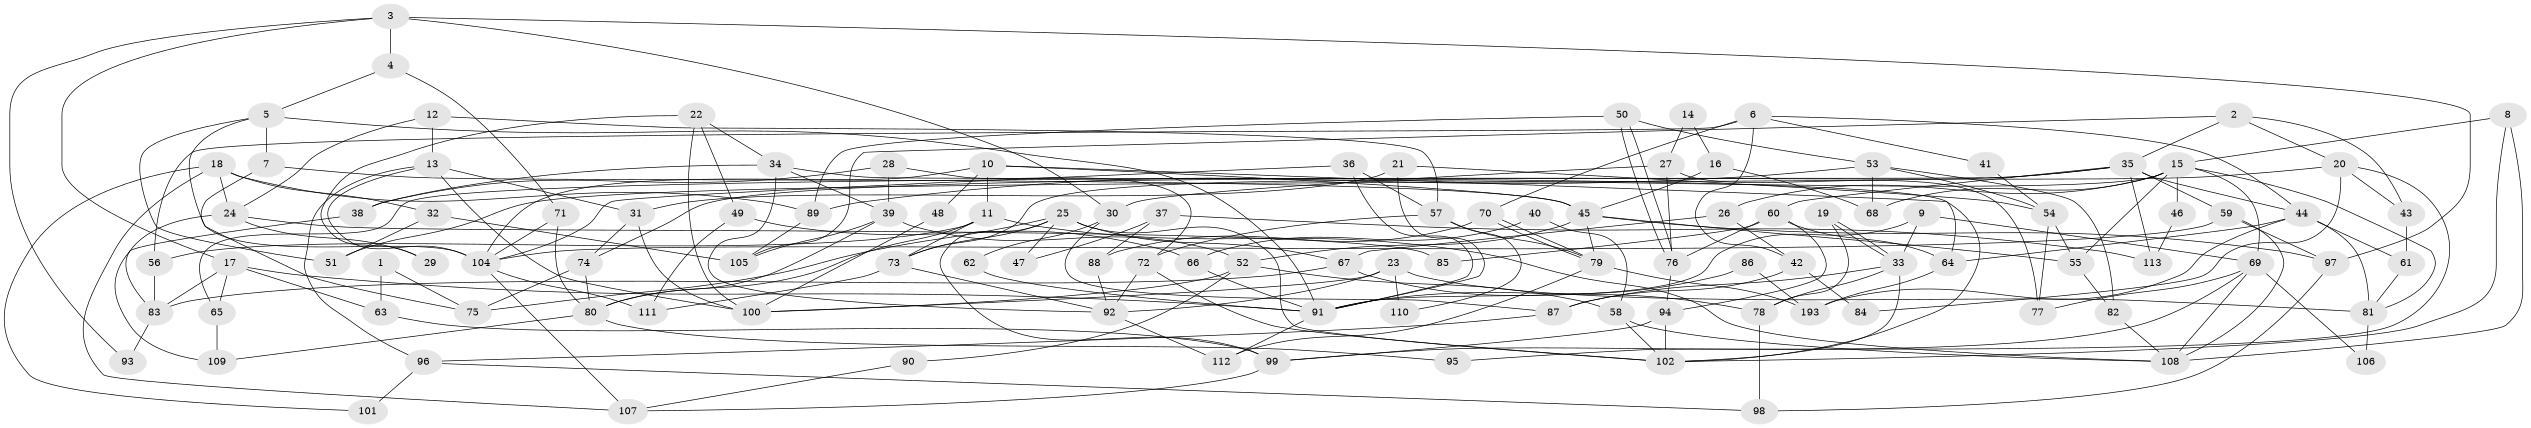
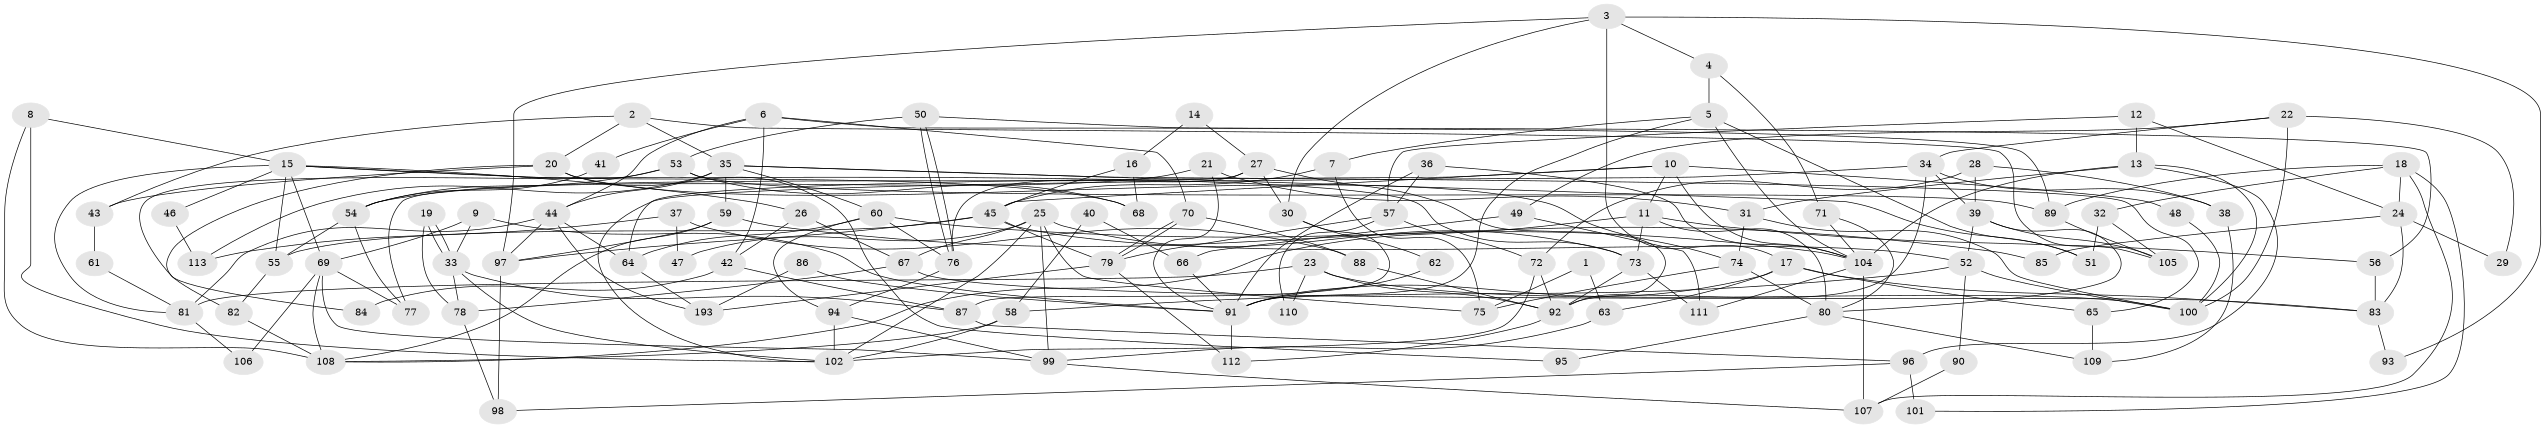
none -> (1488, 225)
(2354, 239) -> (526, 239)
